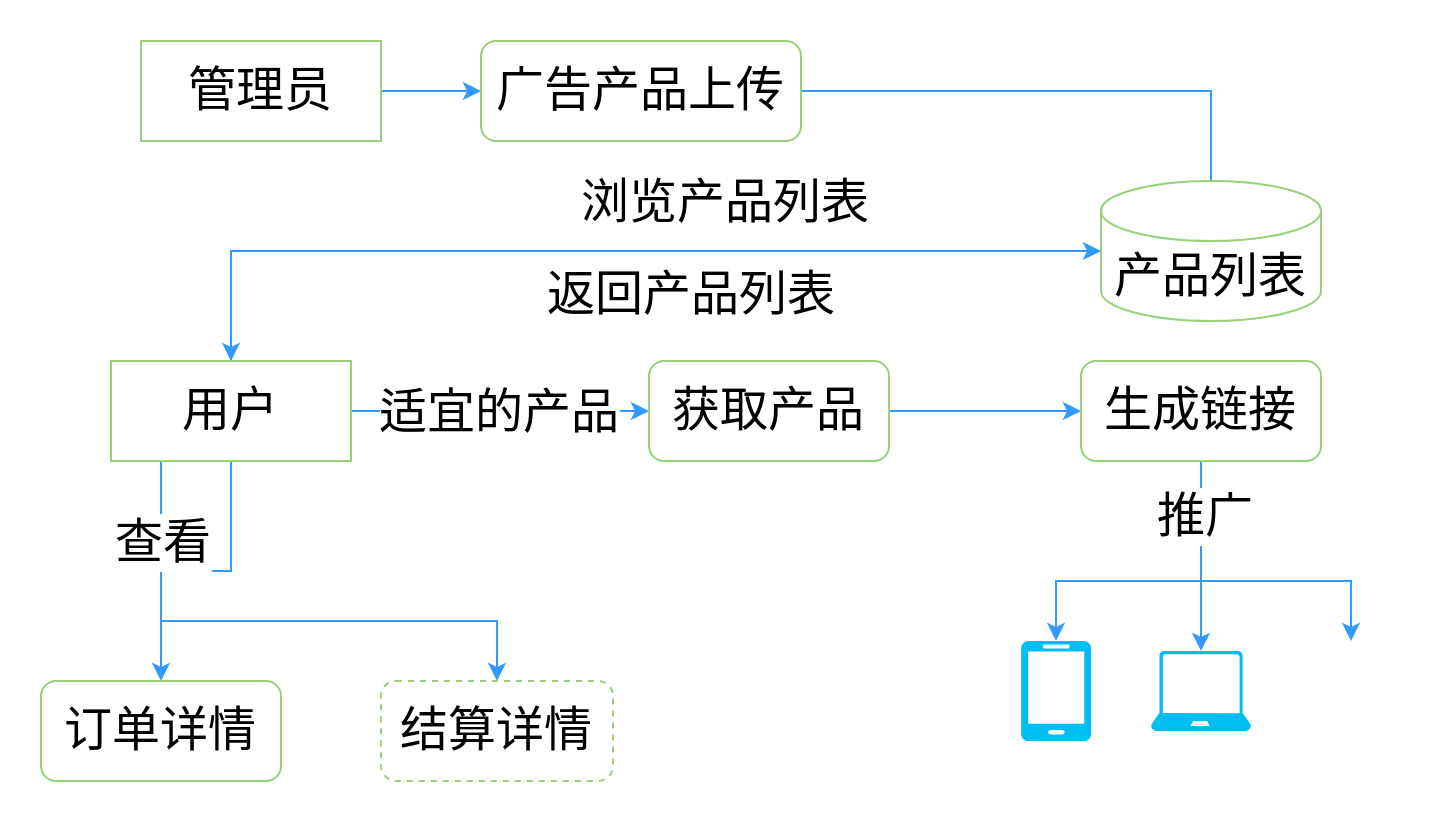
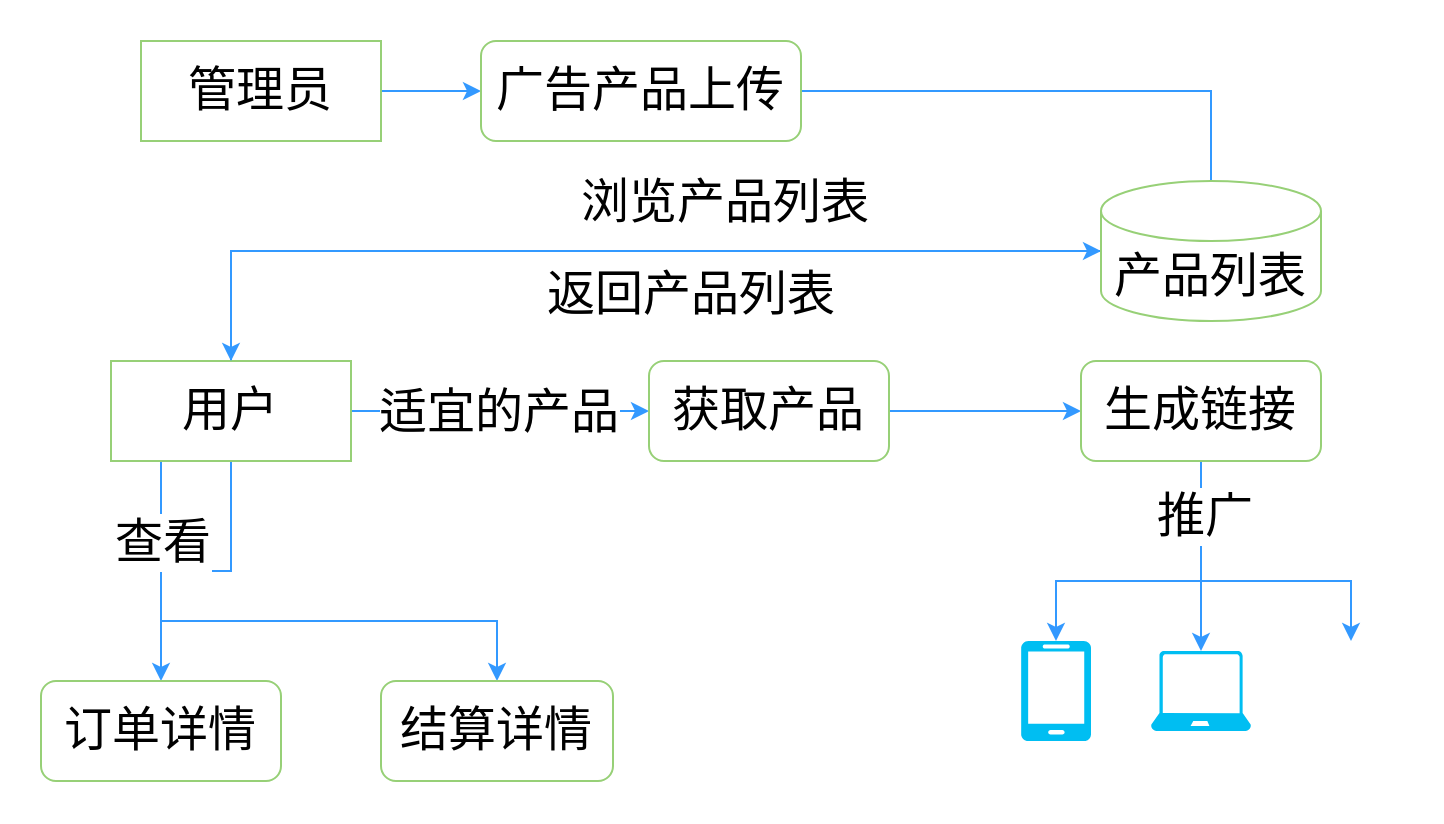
(497, 731) -> (497, 731)
